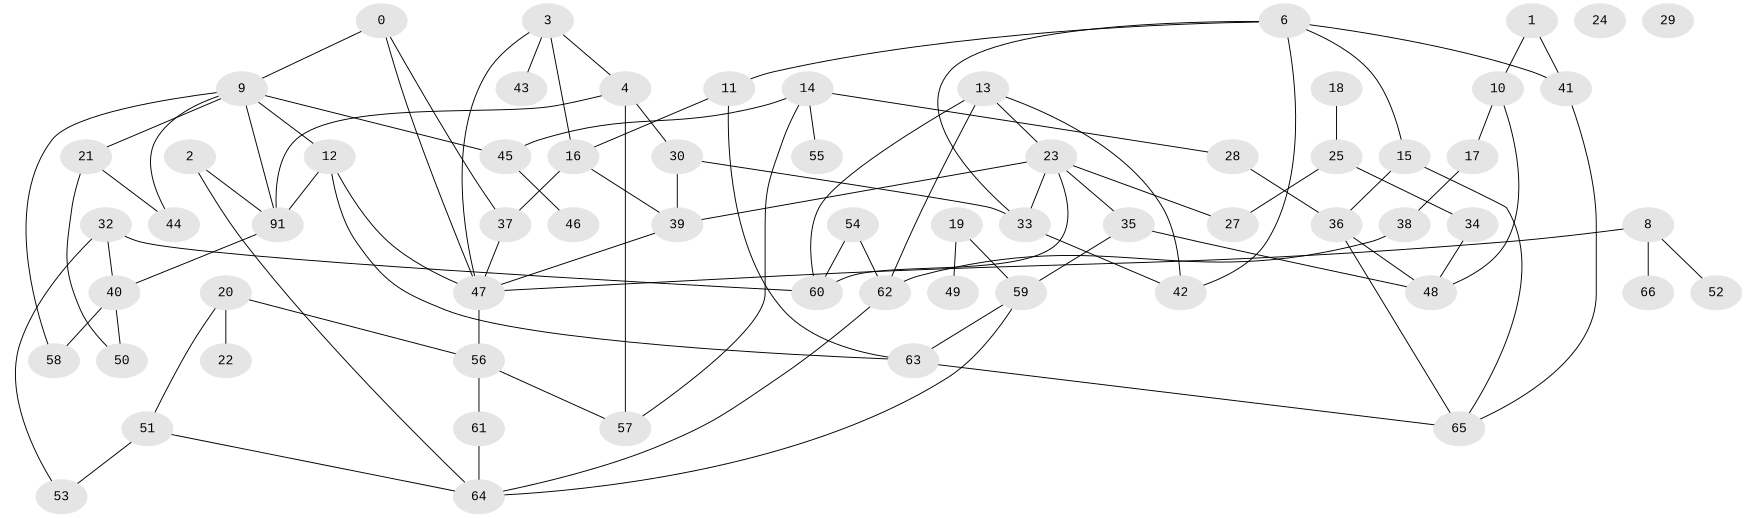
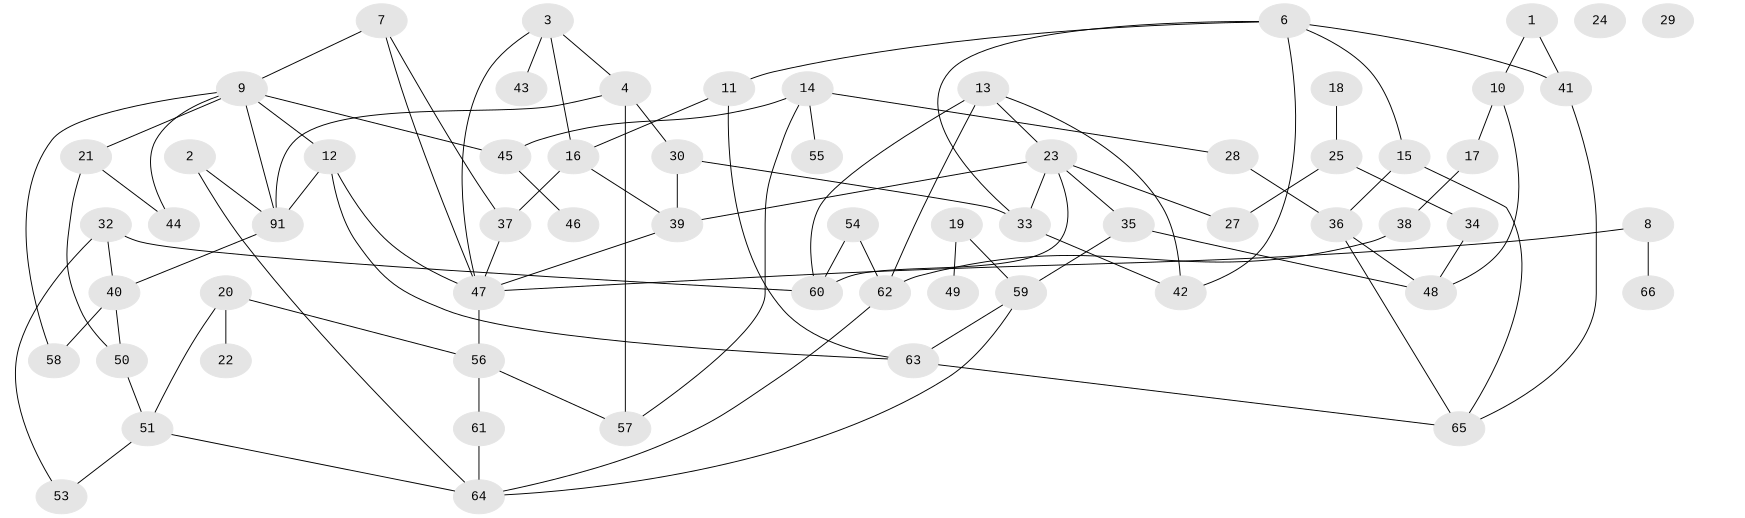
(382, 21) -> (382, 21)
(1716, 293) -> none
none -> (135, 395)
